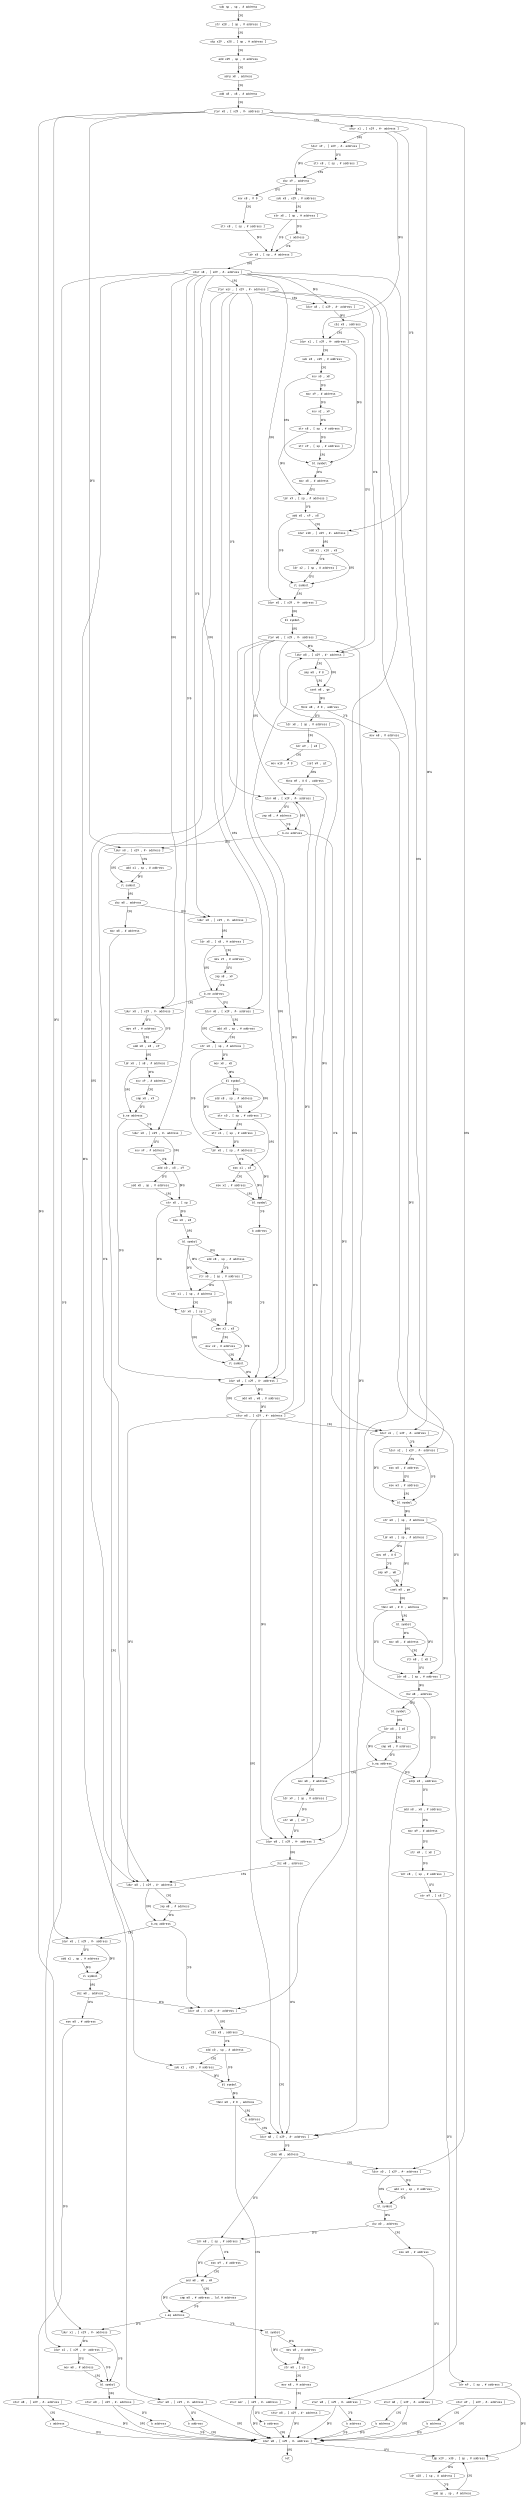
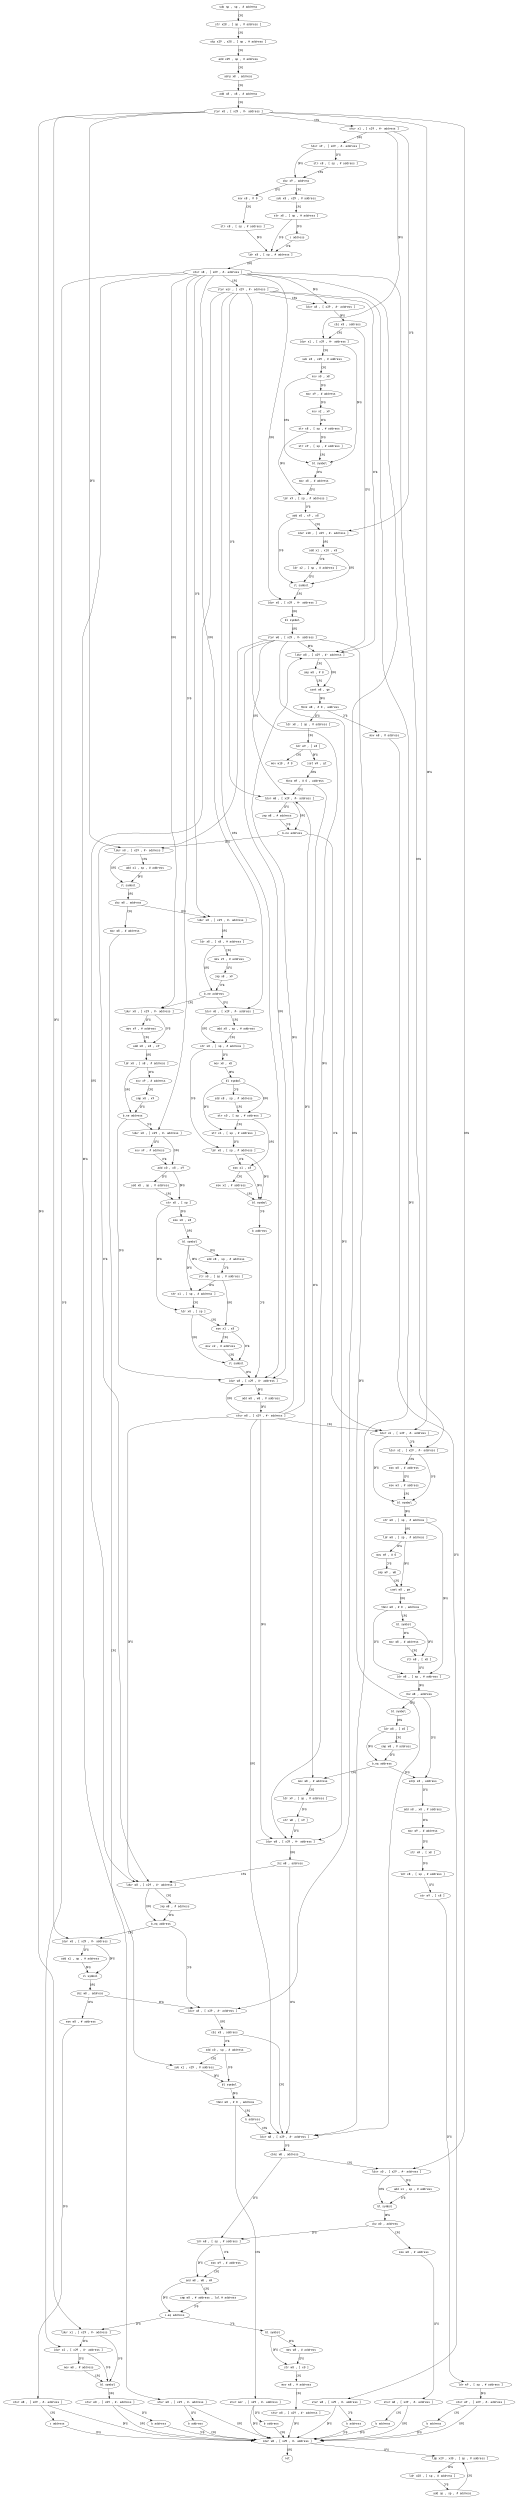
none -> (312, 754)
(521, 2429) -> (481, 2392)
